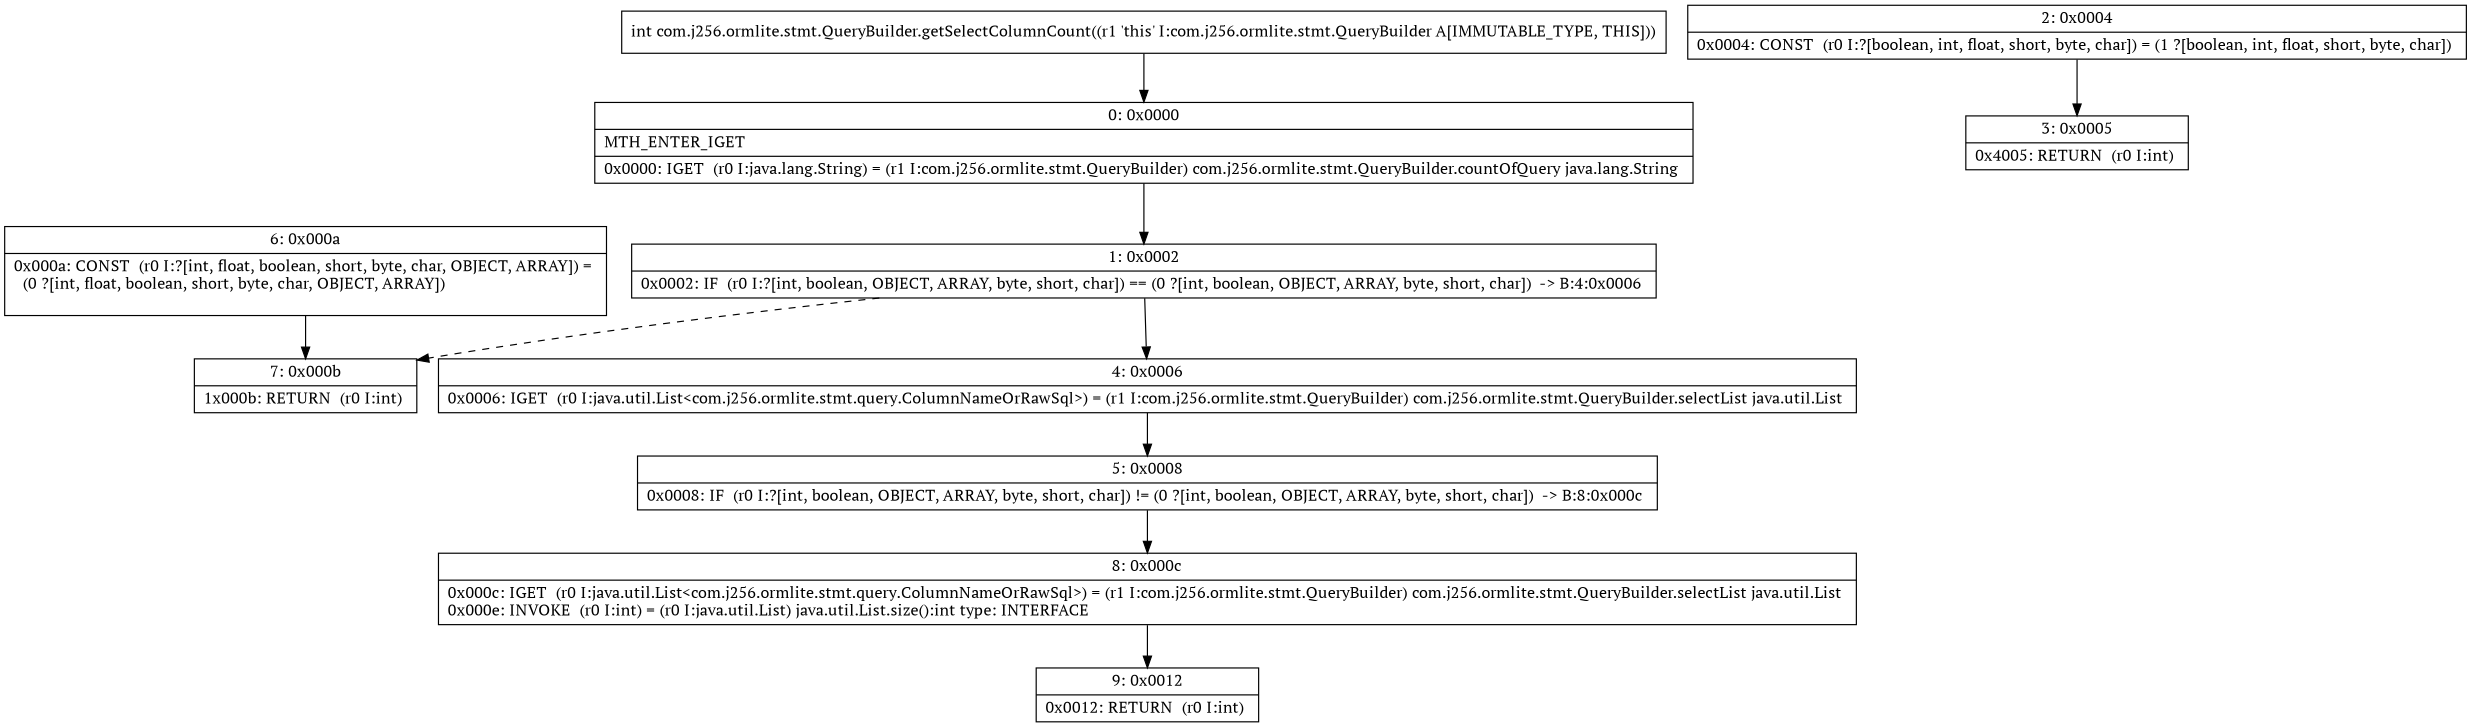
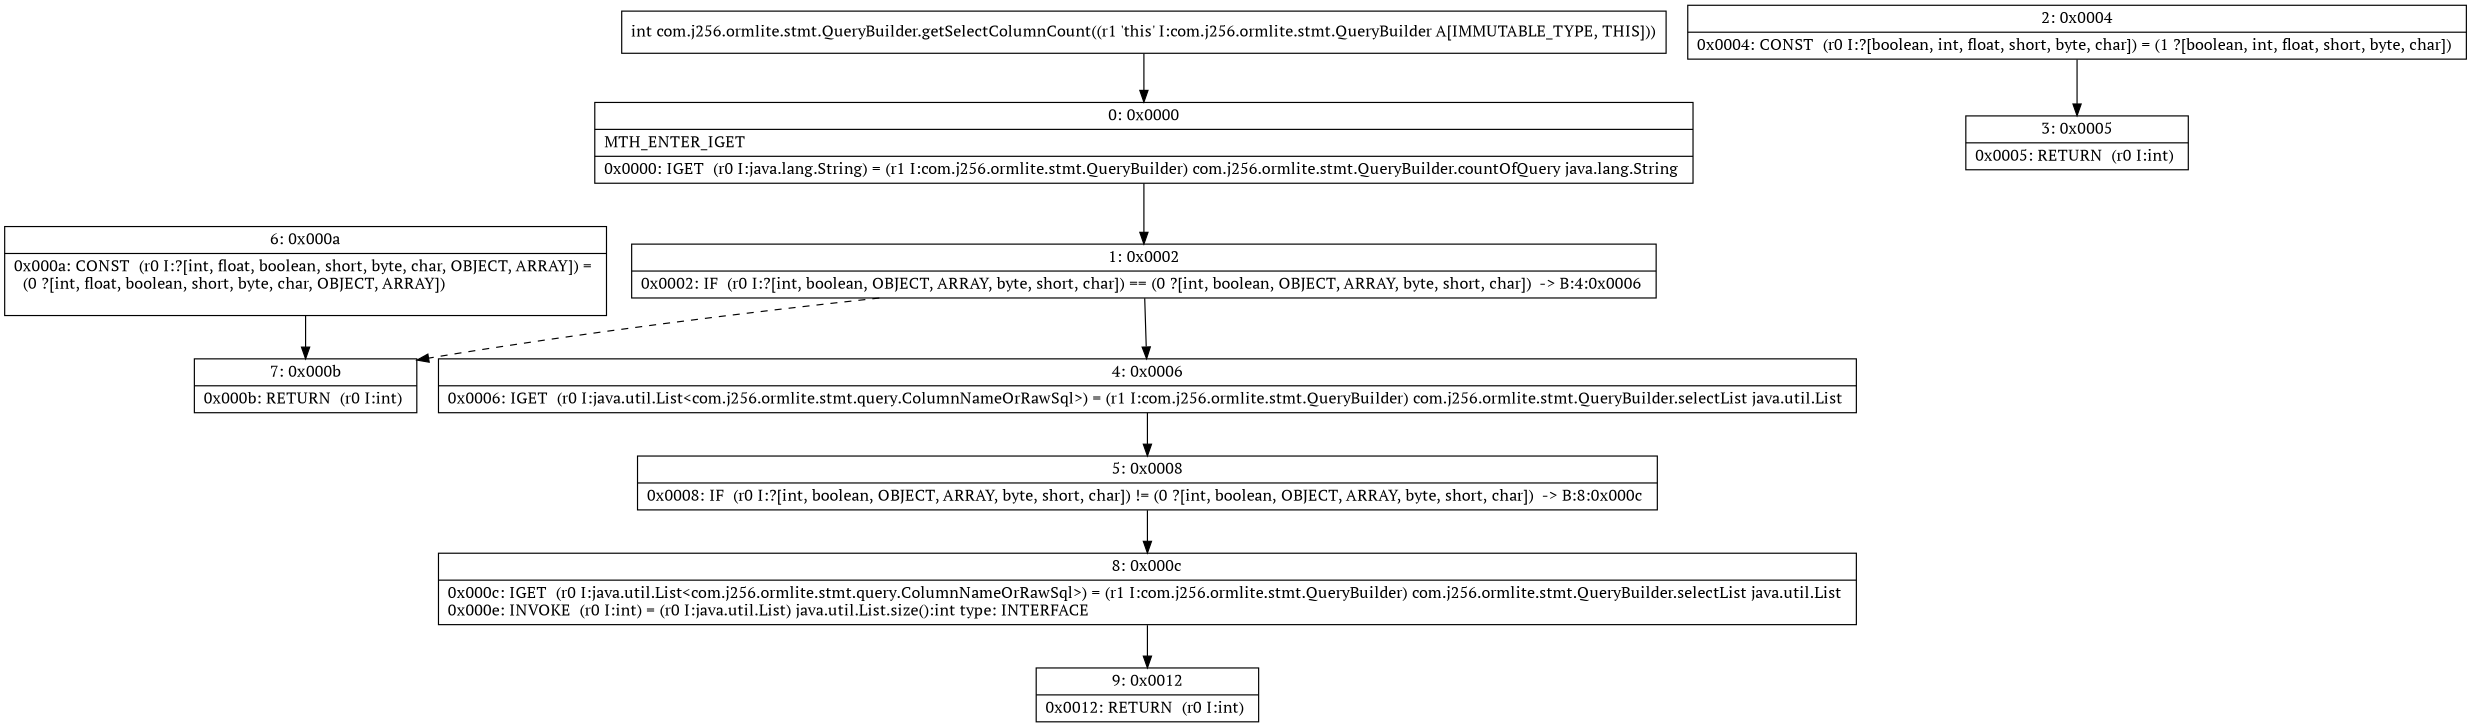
(2077, 156) -> (2077, 156)
(306, 399) -> (306, 399)
